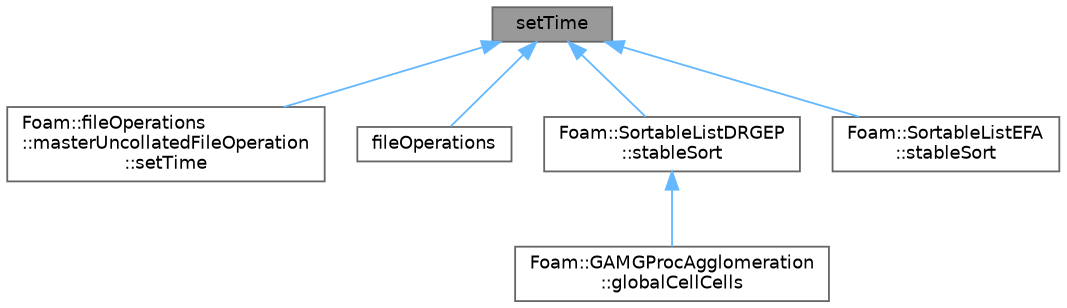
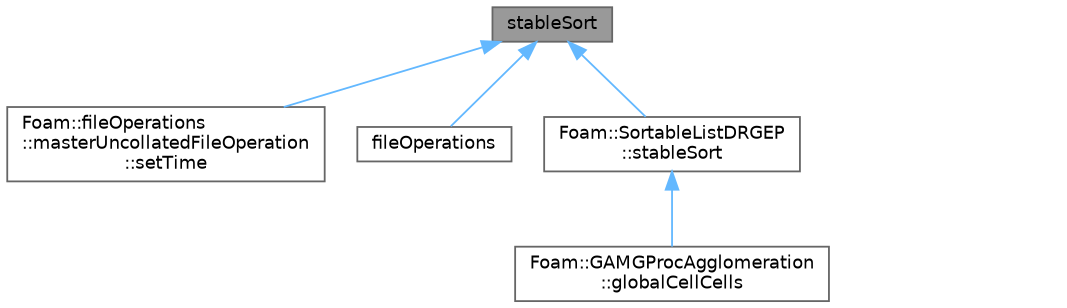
(552, 24) -> (552, 24)
(946, 144) -> none
